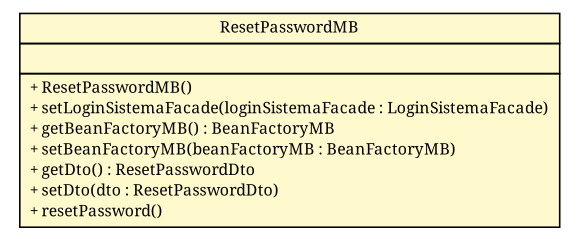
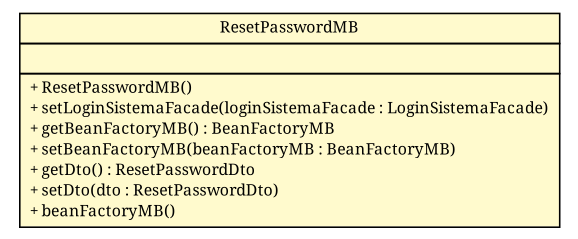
(97, 211) -> (103, 211)
